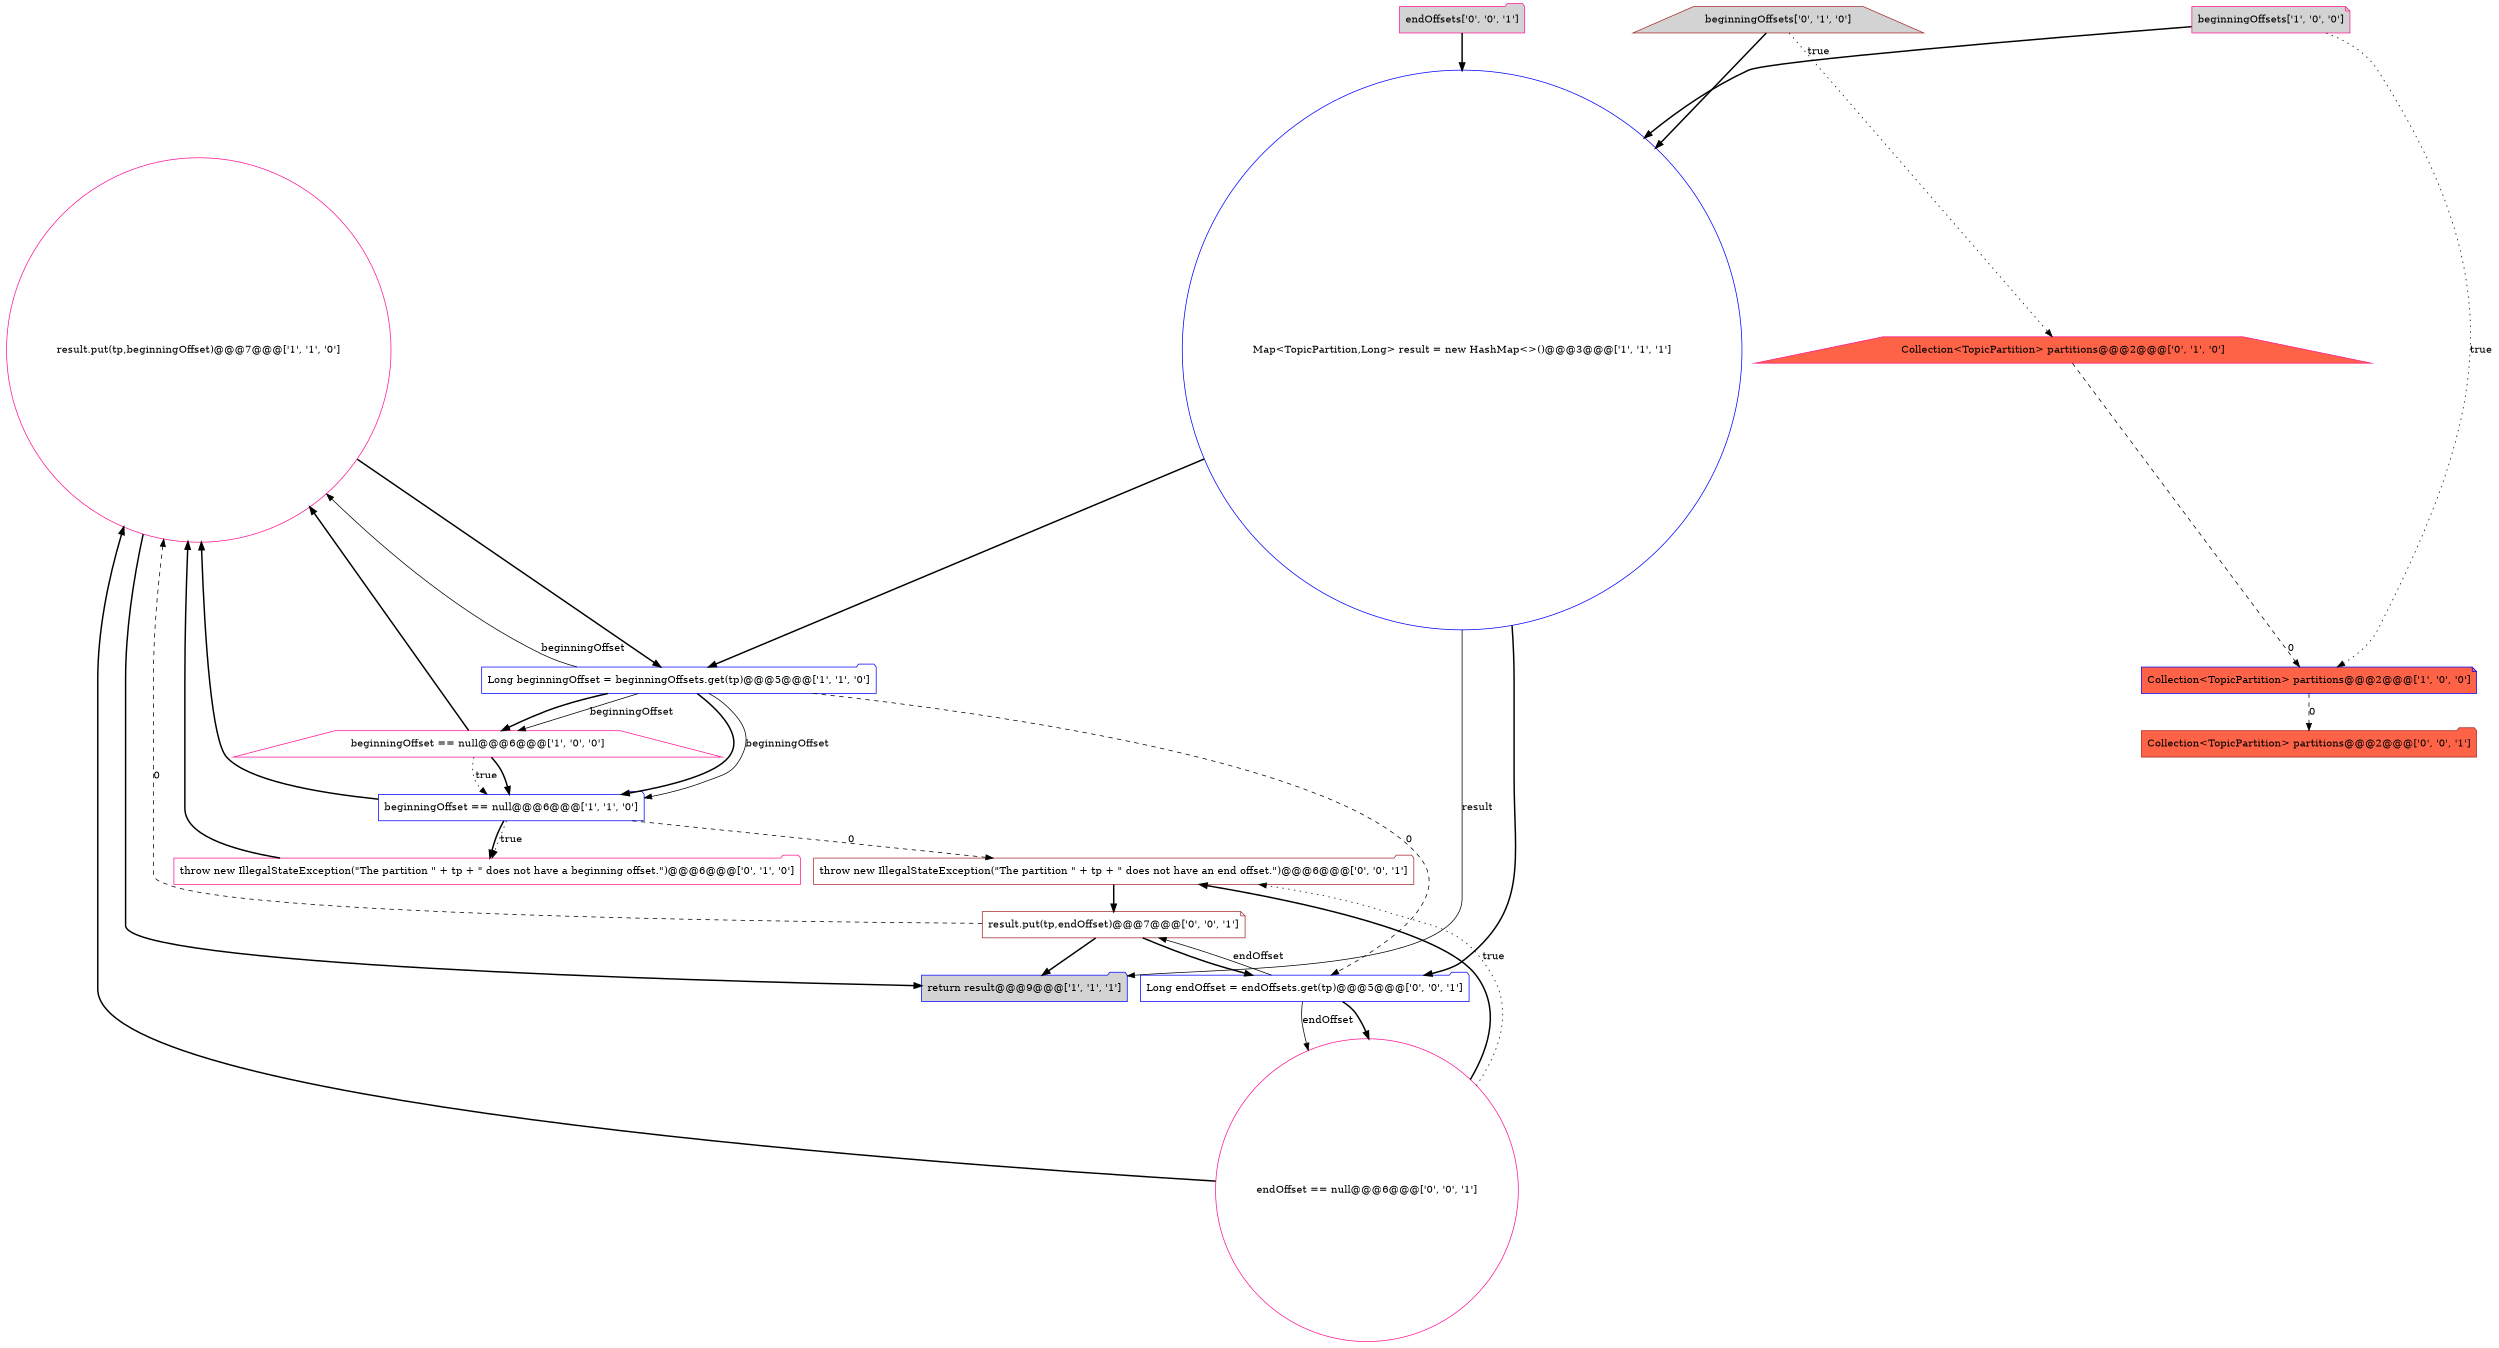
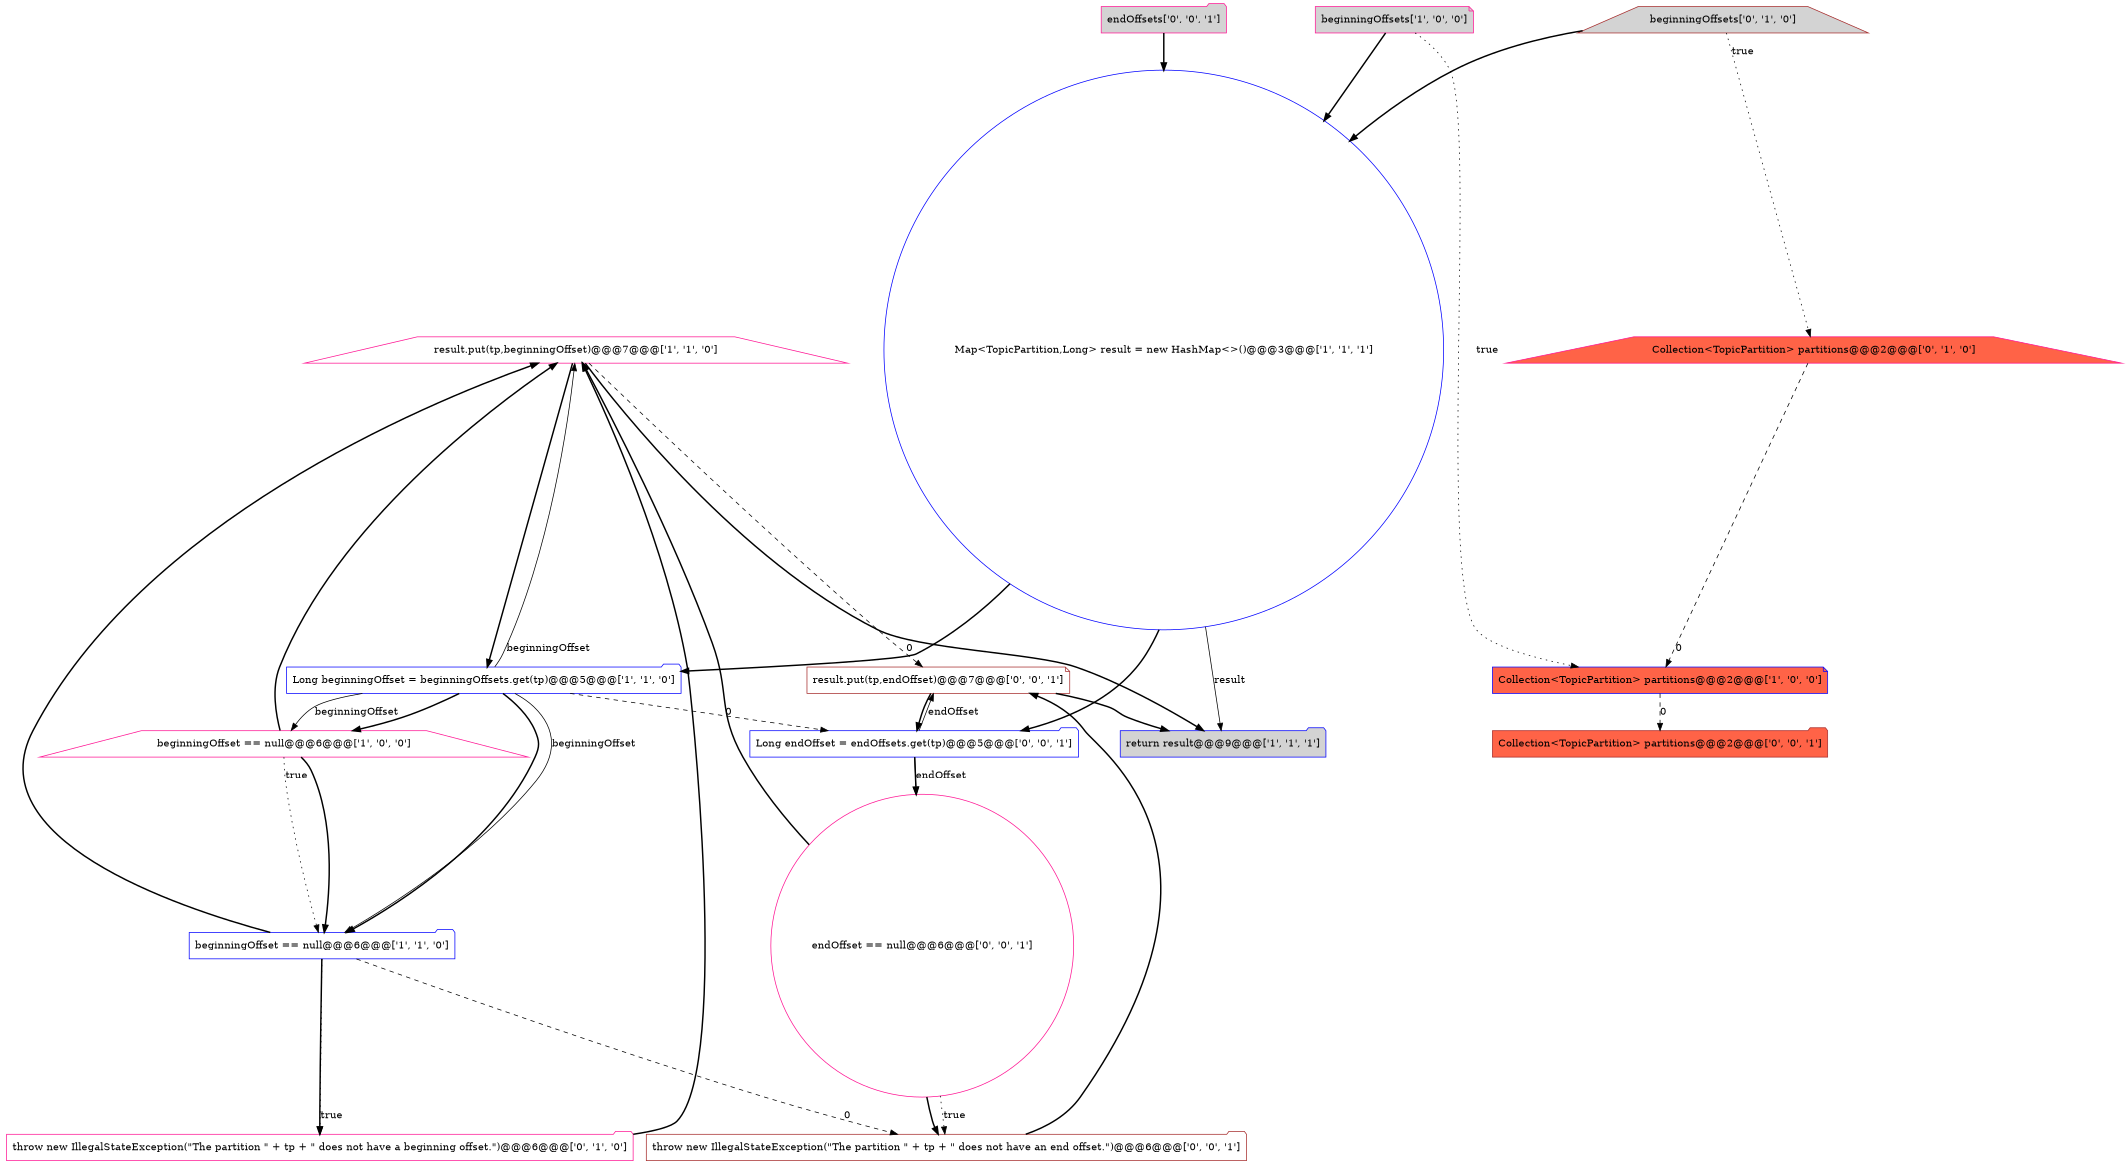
(199, 350) -> (576, 350)
(401, 910) -> (750, 515)
